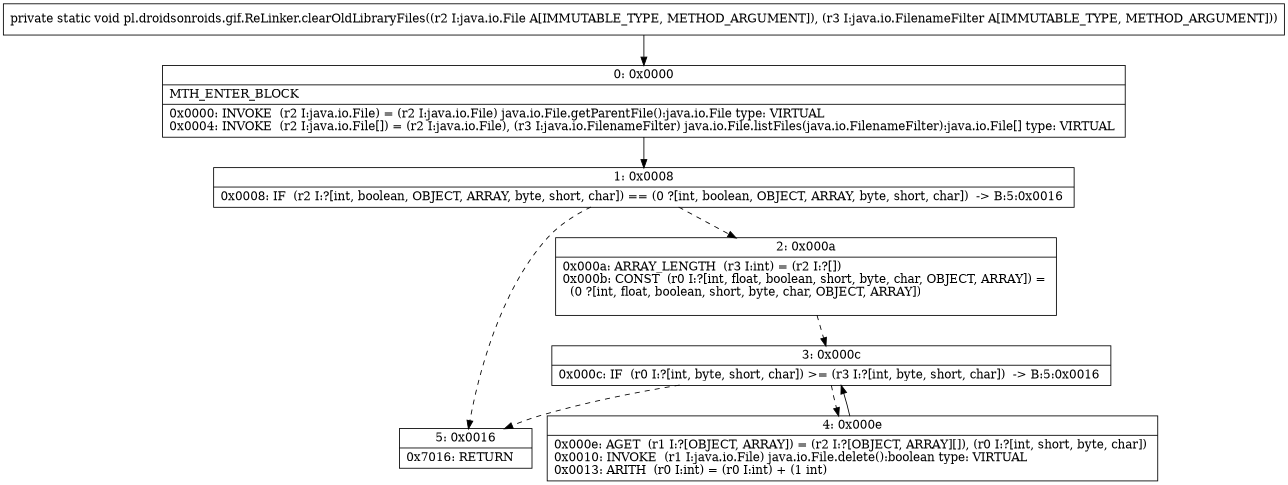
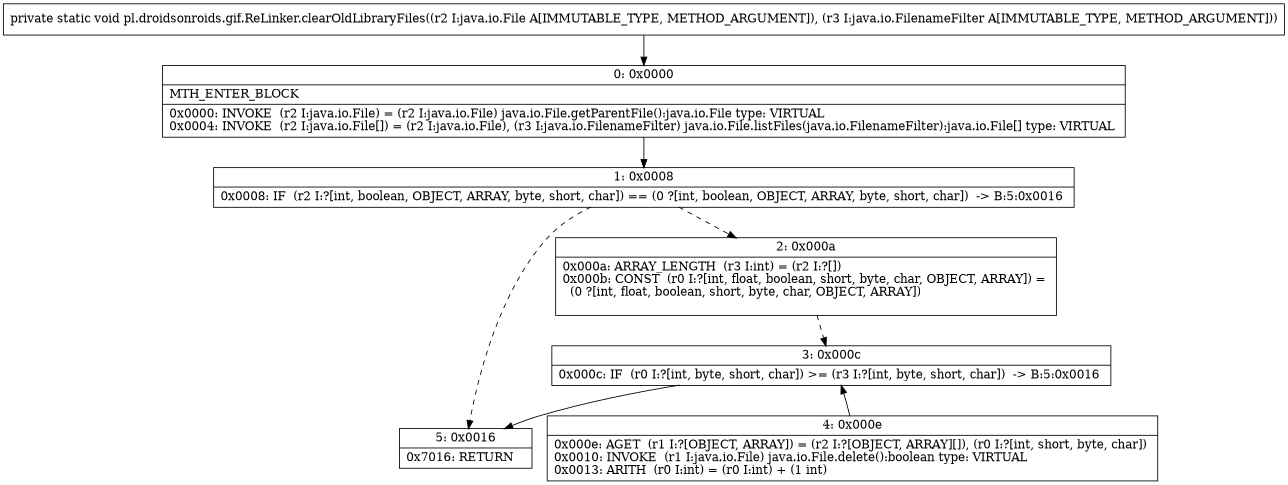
(834, 397) -> none
(595, 401) -> (595, 401)
